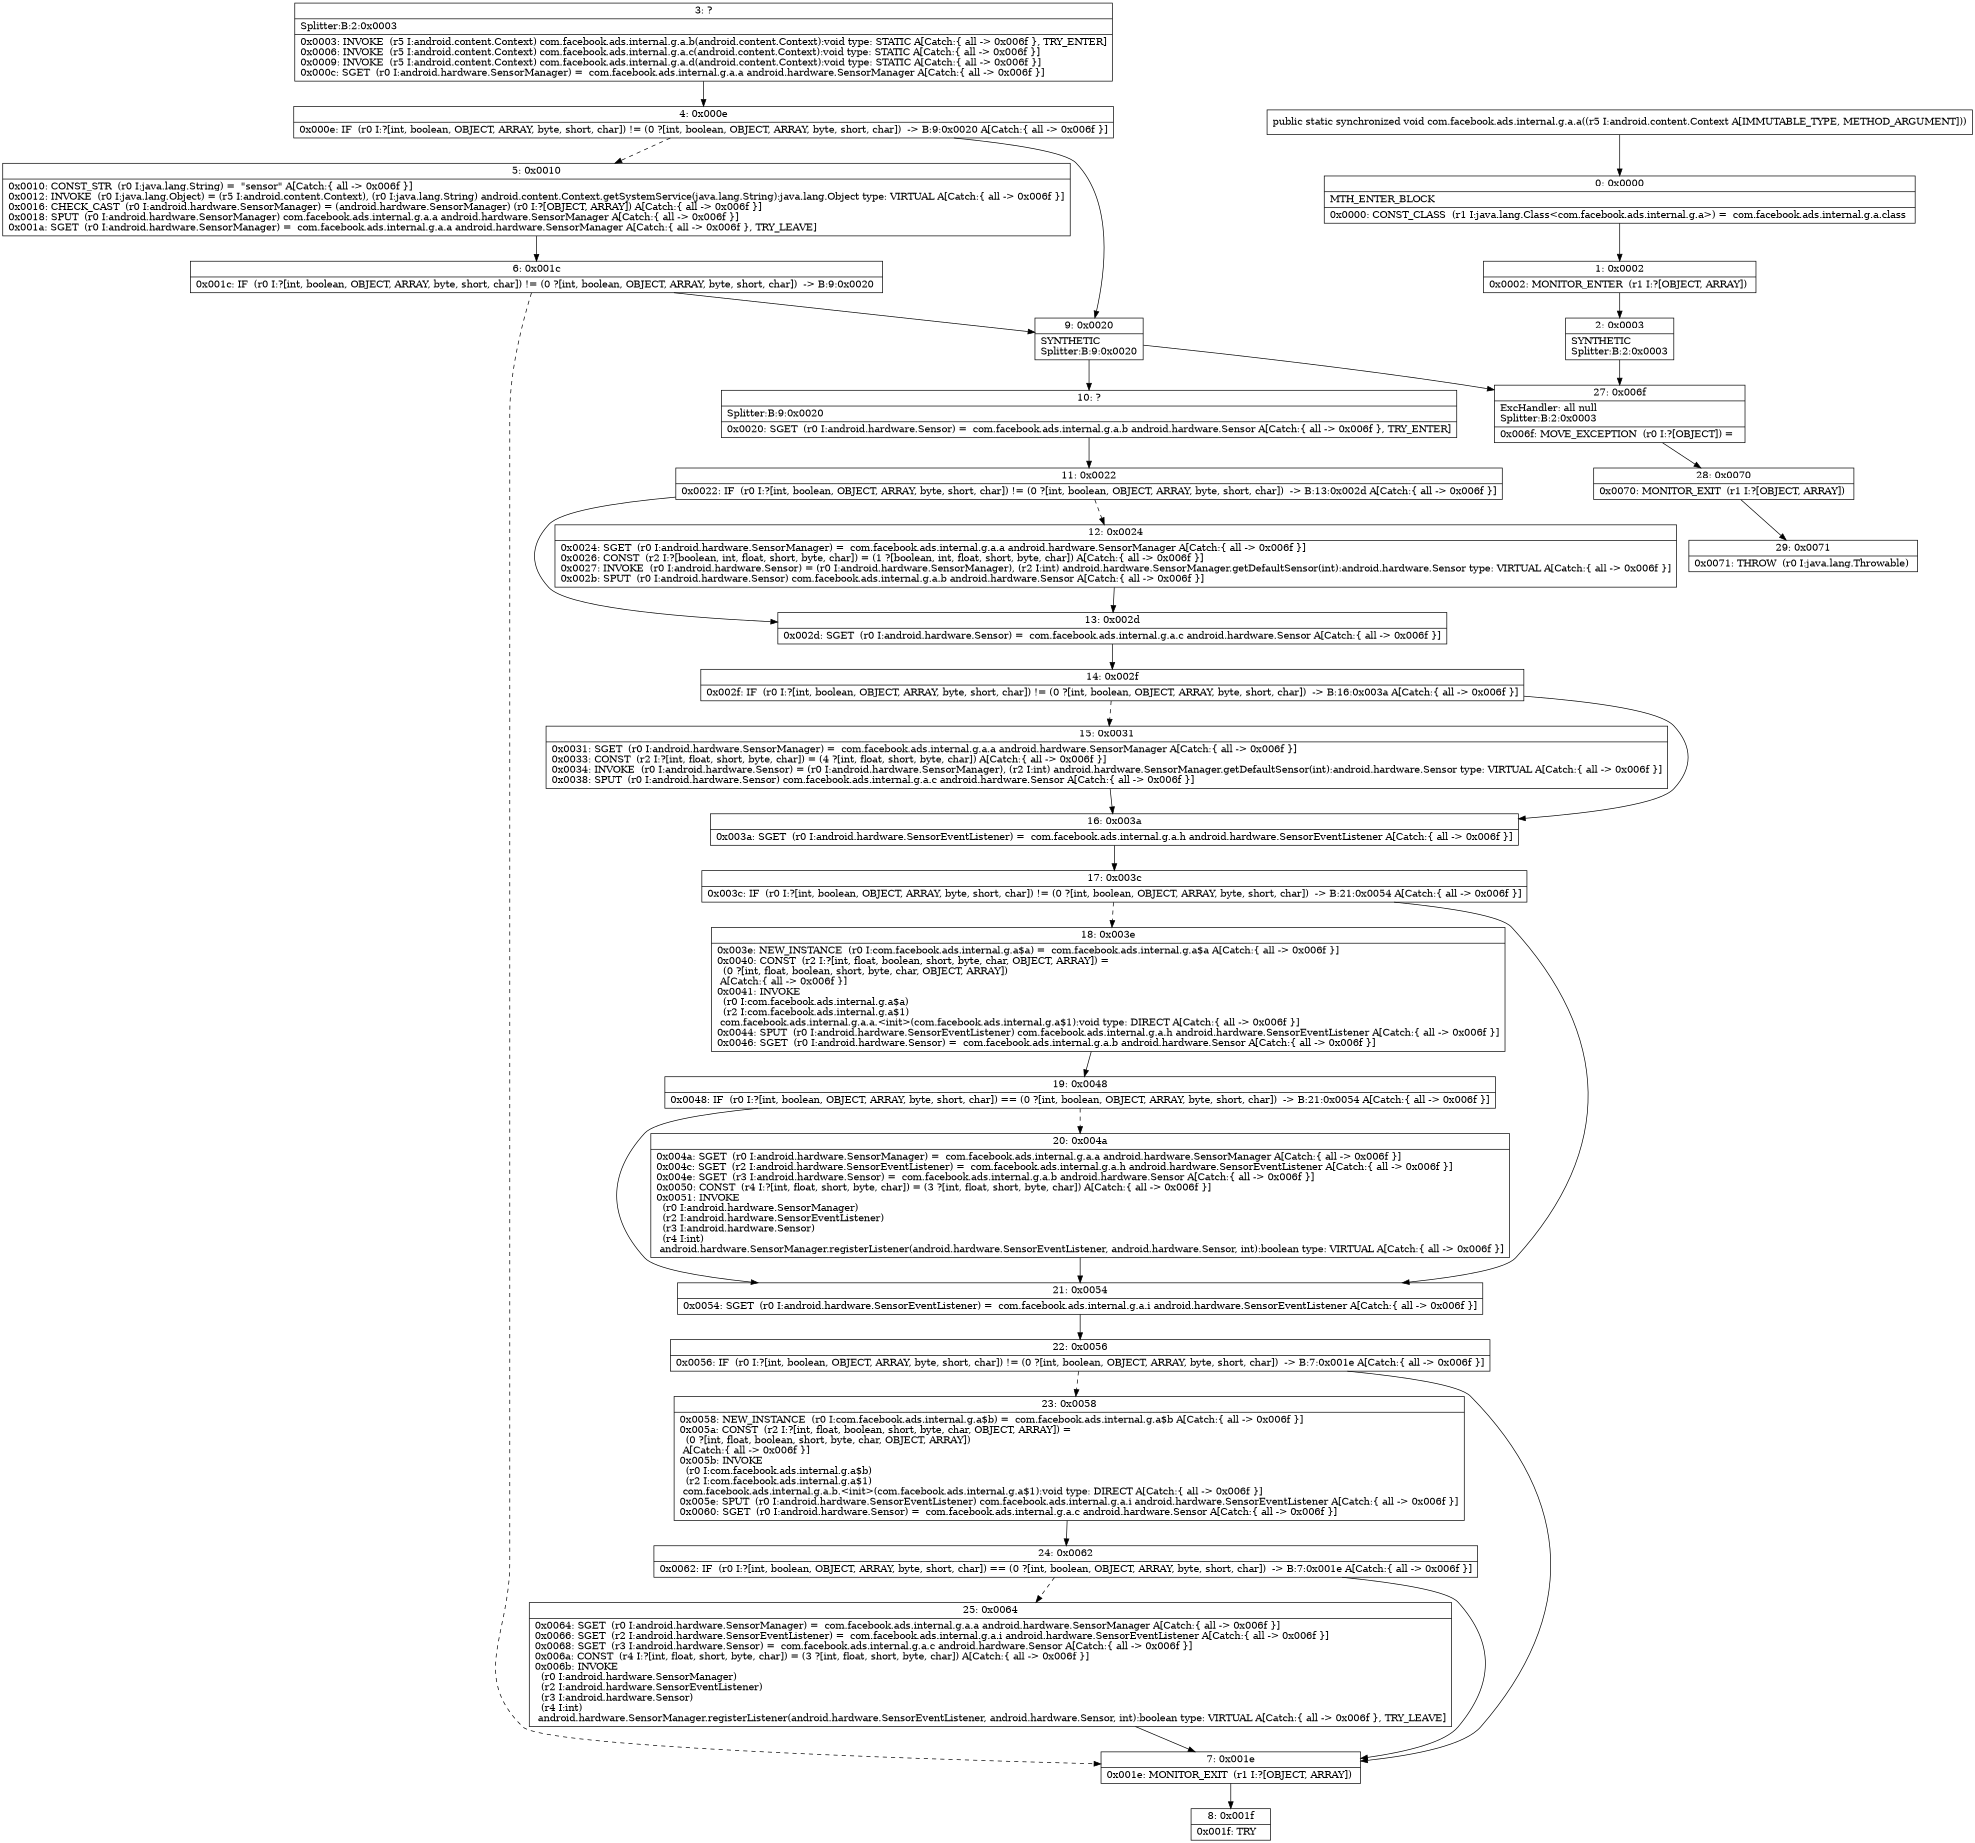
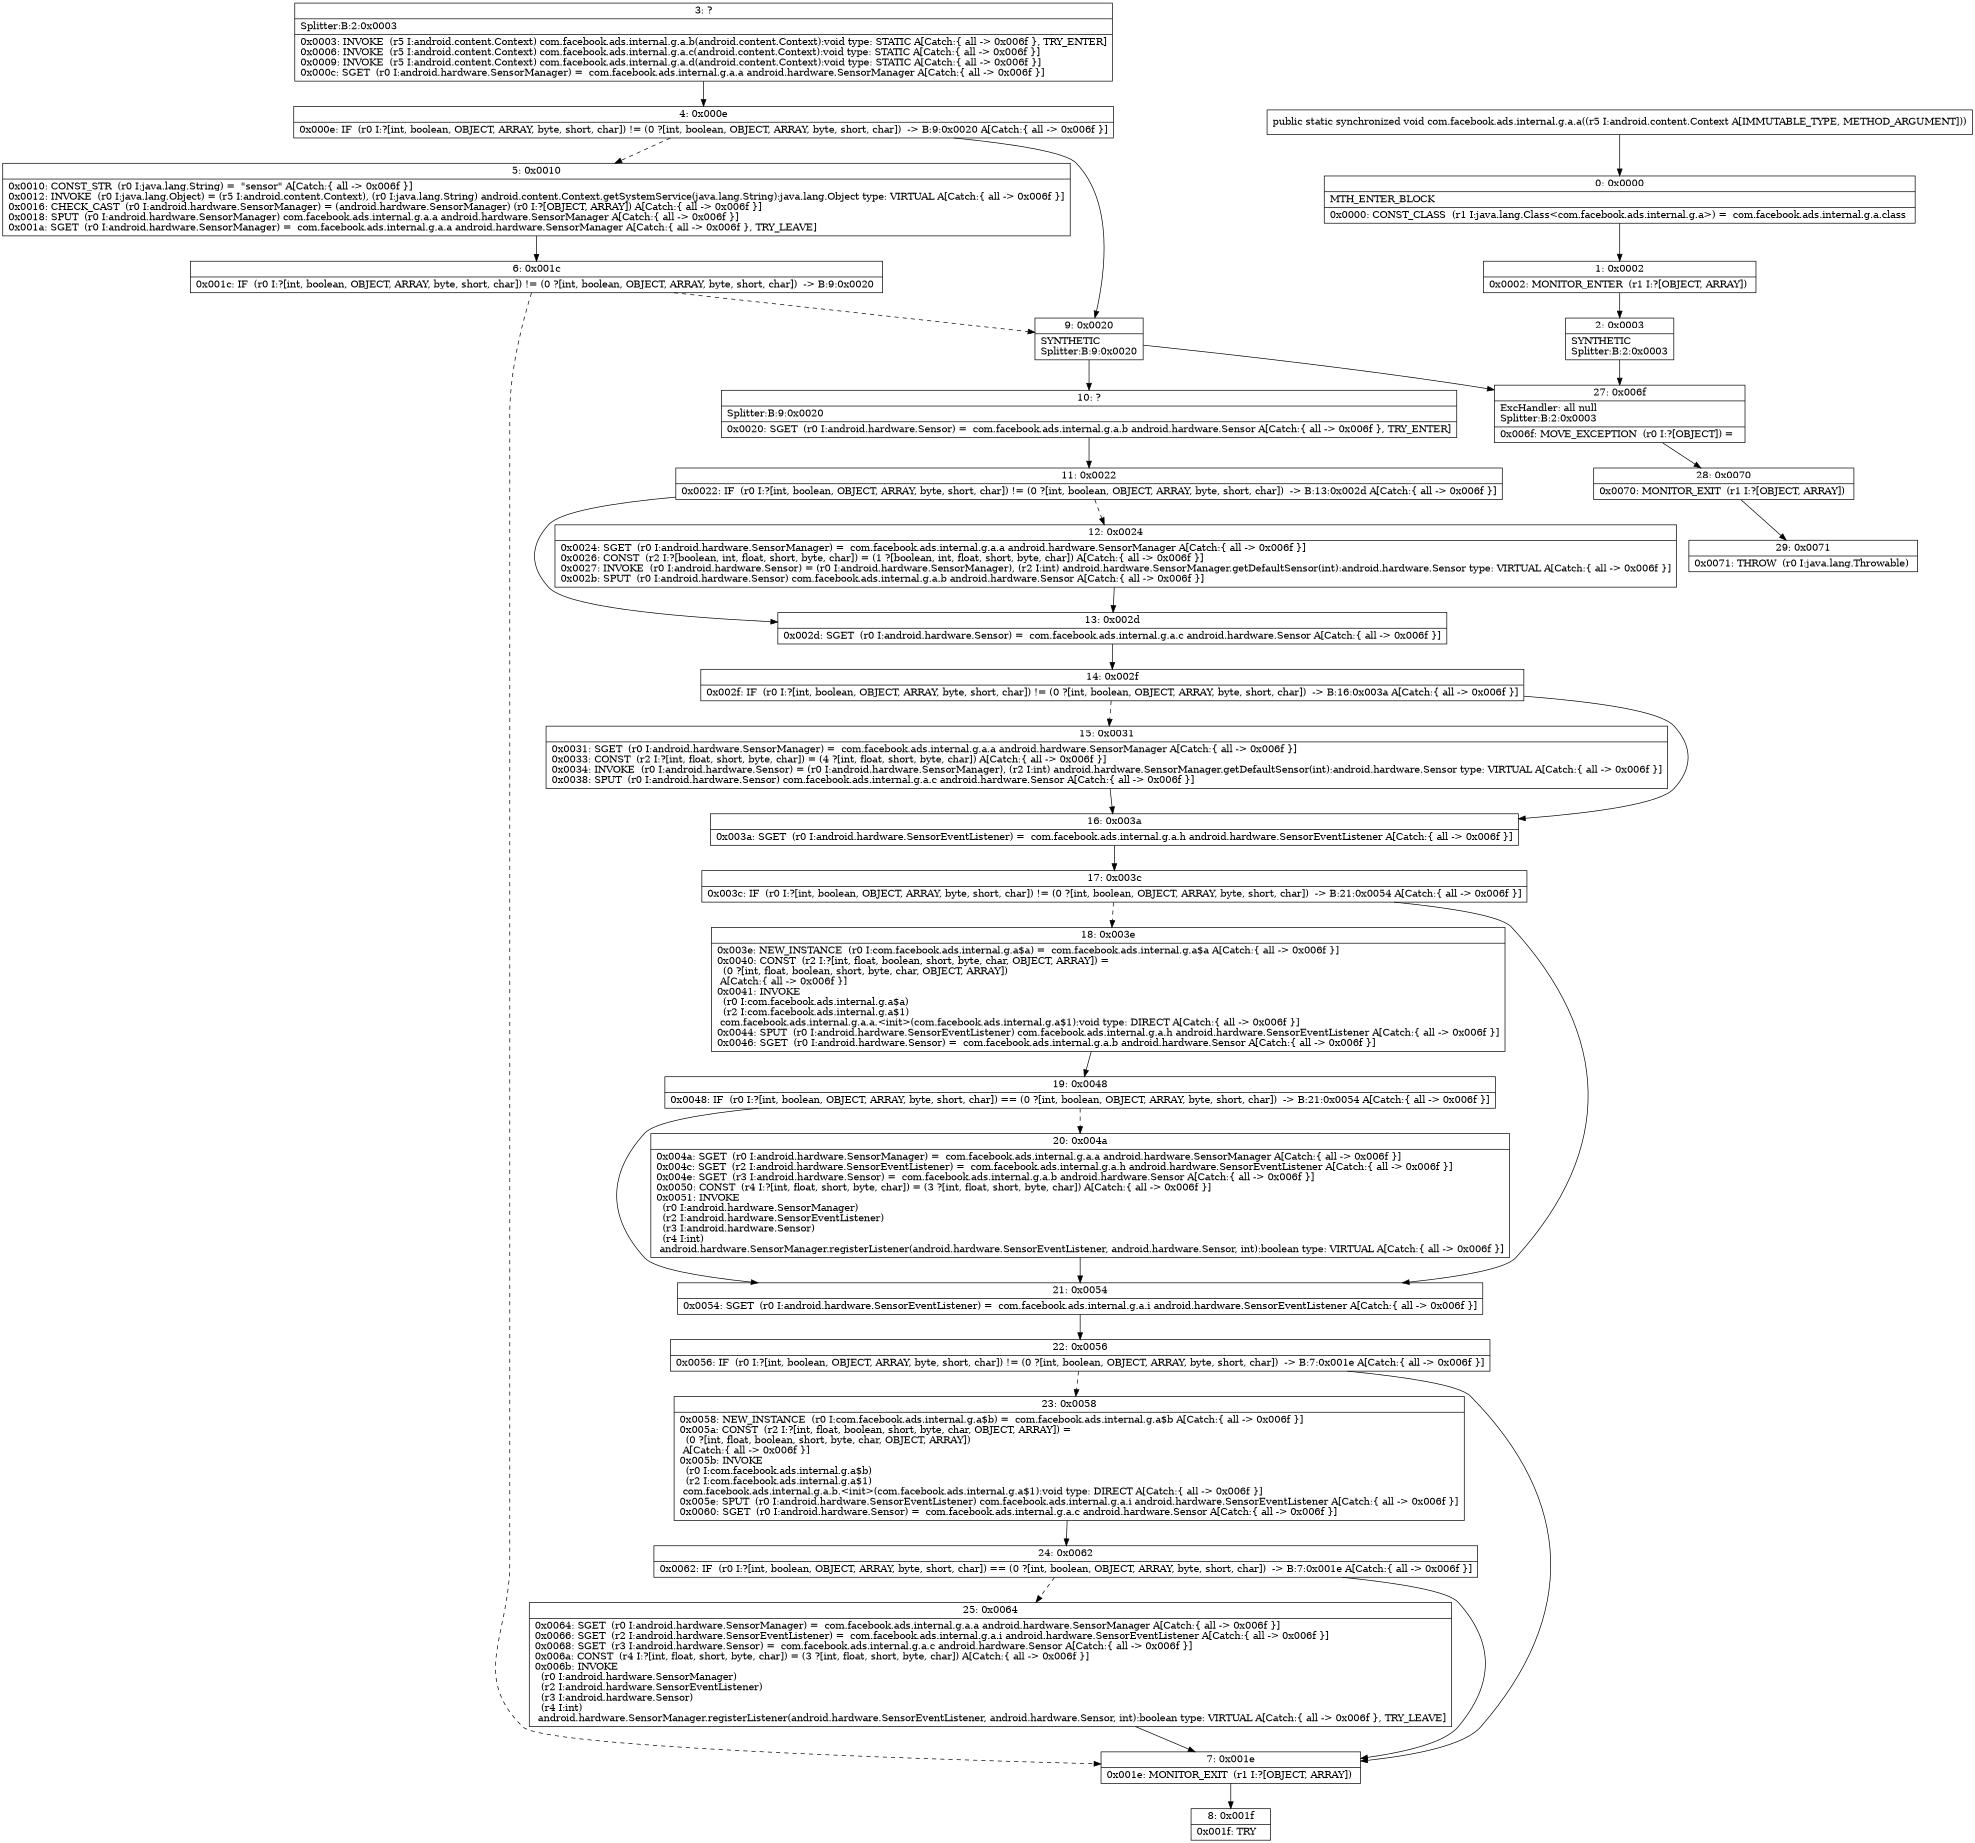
(851, 312) -> (851, 312)
